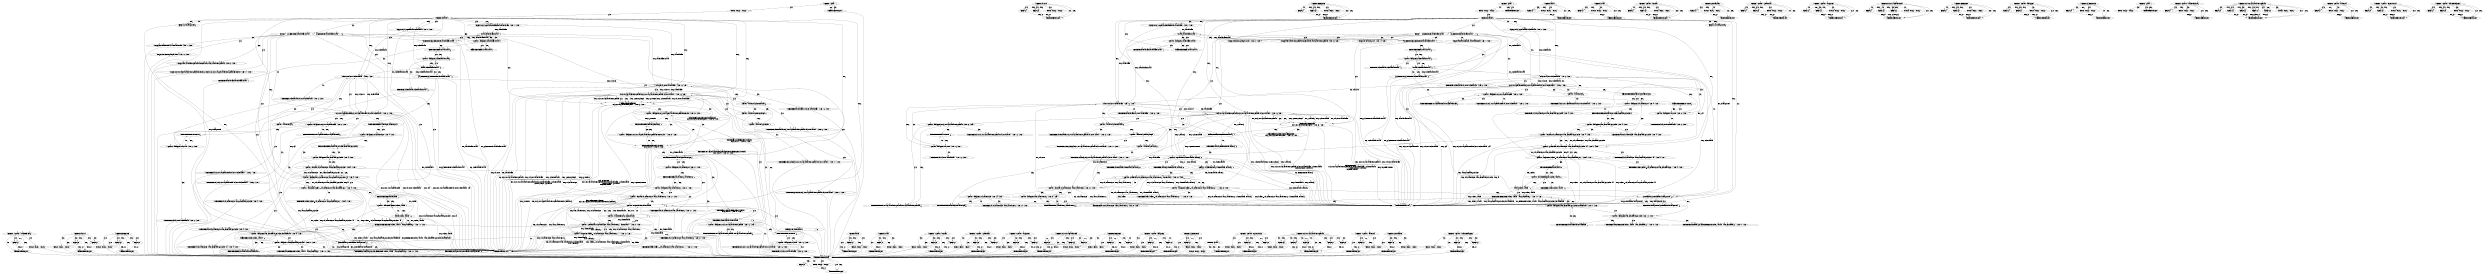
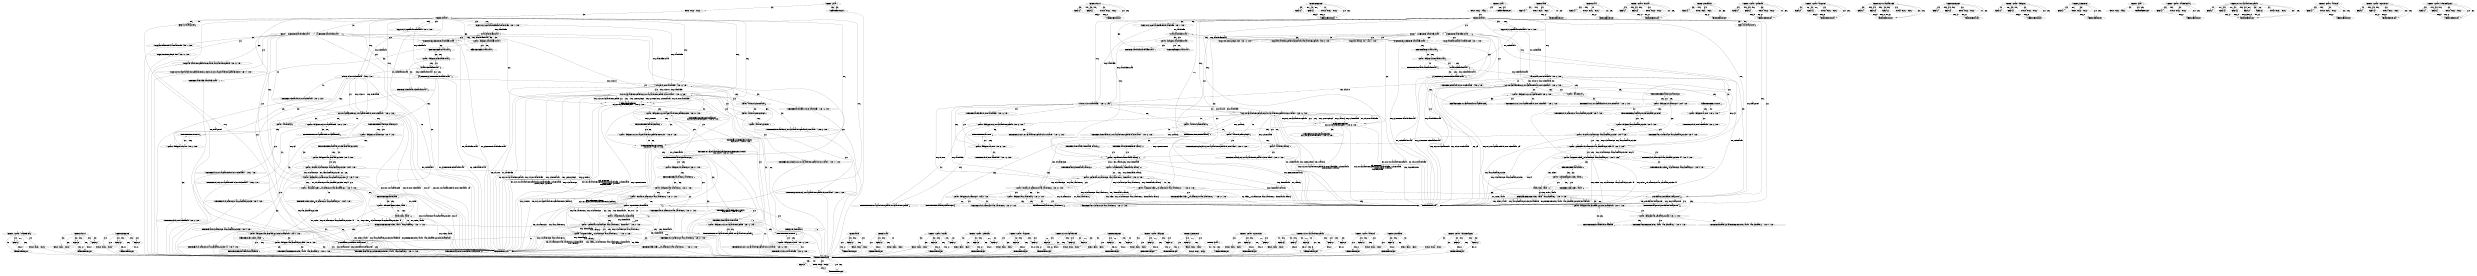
(1155, 163) -> (1102, 152)
